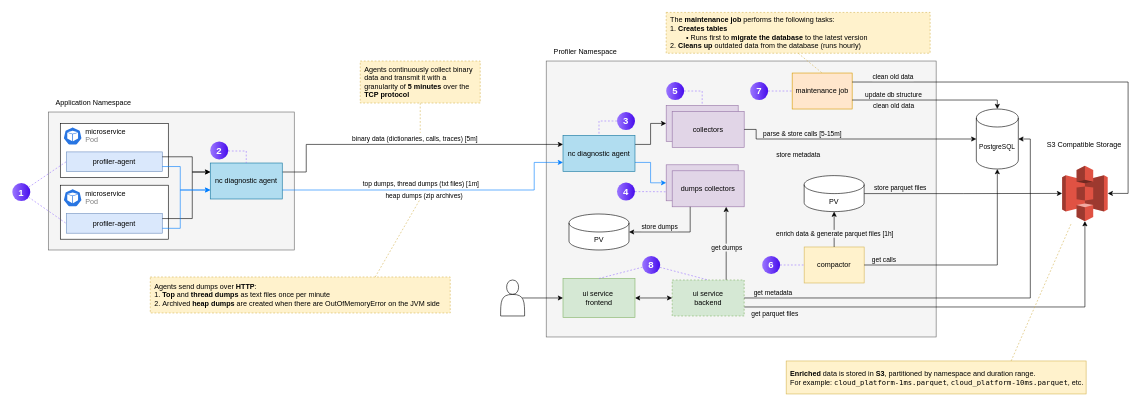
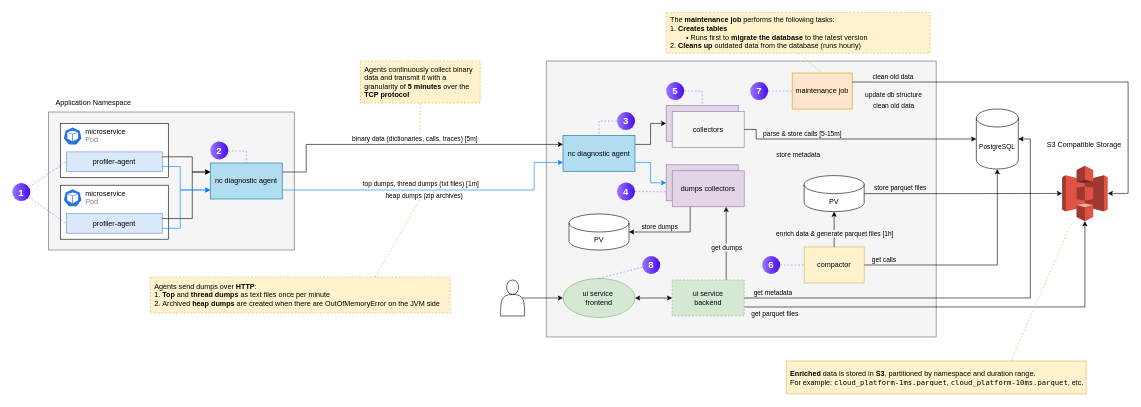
(585, 52) -> none
(998, 101) -> none
(708, 129) -> (708, 129)
(684, 273) -> none
(599, 298) -> (599, 298)
